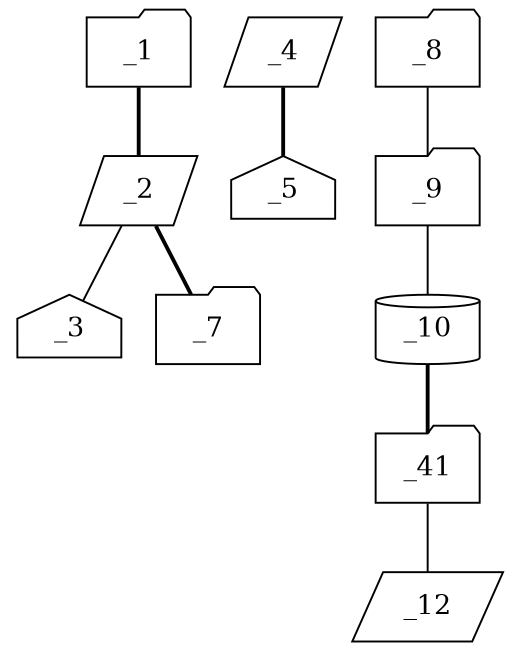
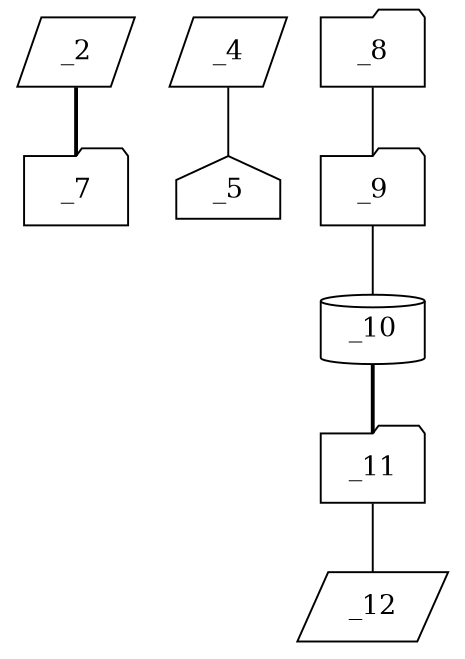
(139, 52) -> none
(283, 122) -> (228, 122)
(69, 329) -> none
(428, 468) -> (373, 468)
